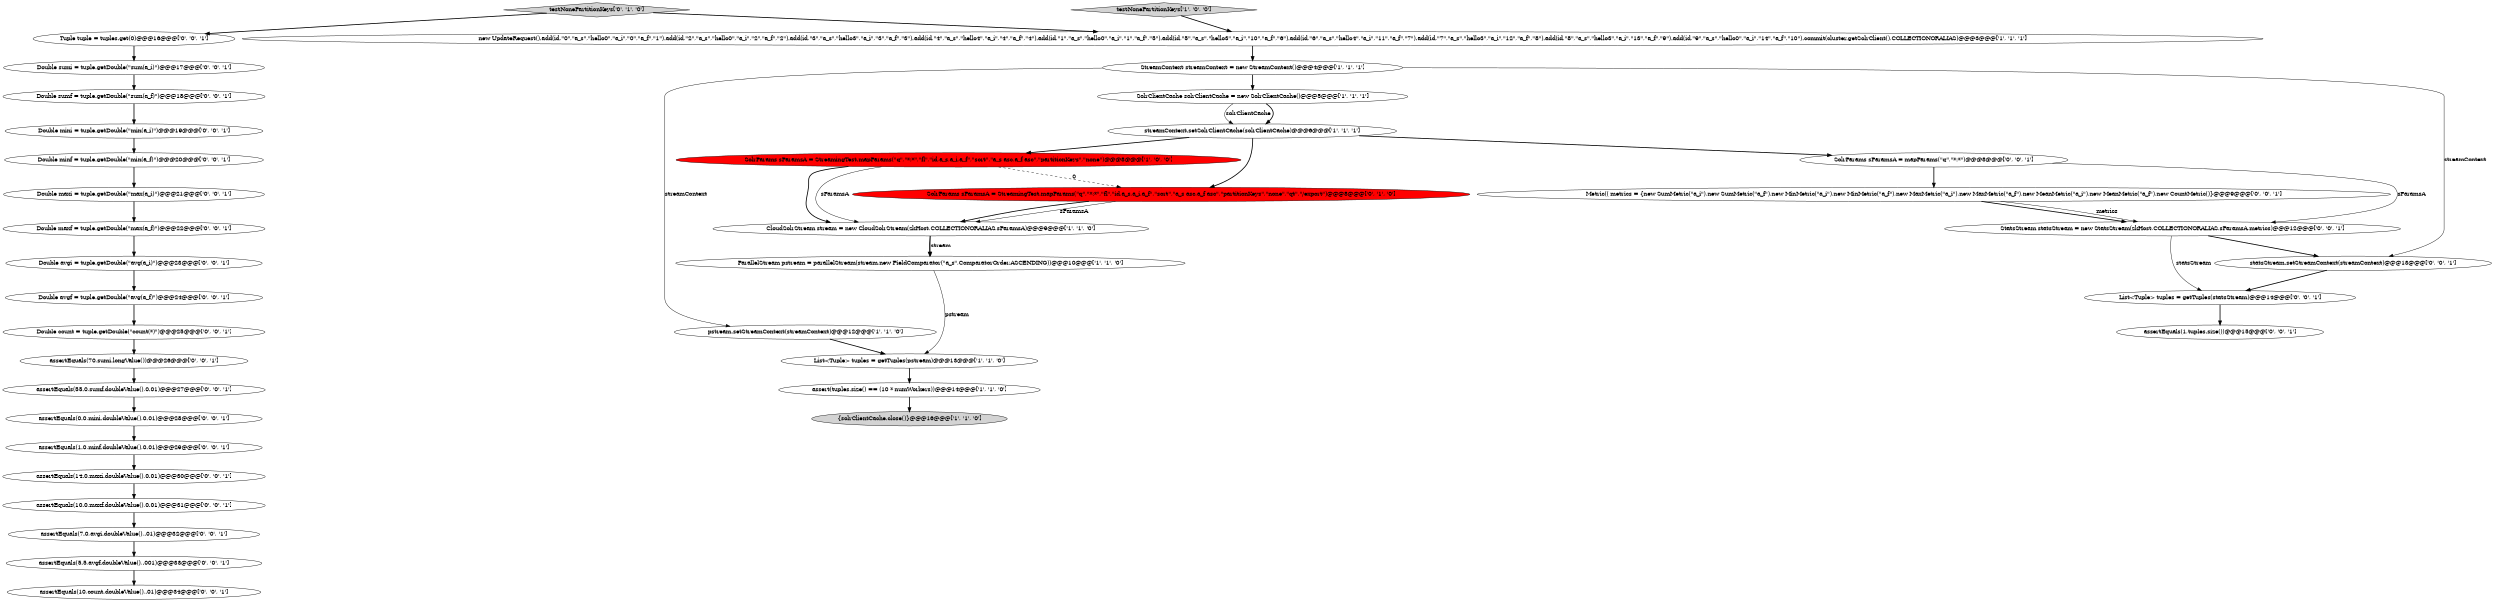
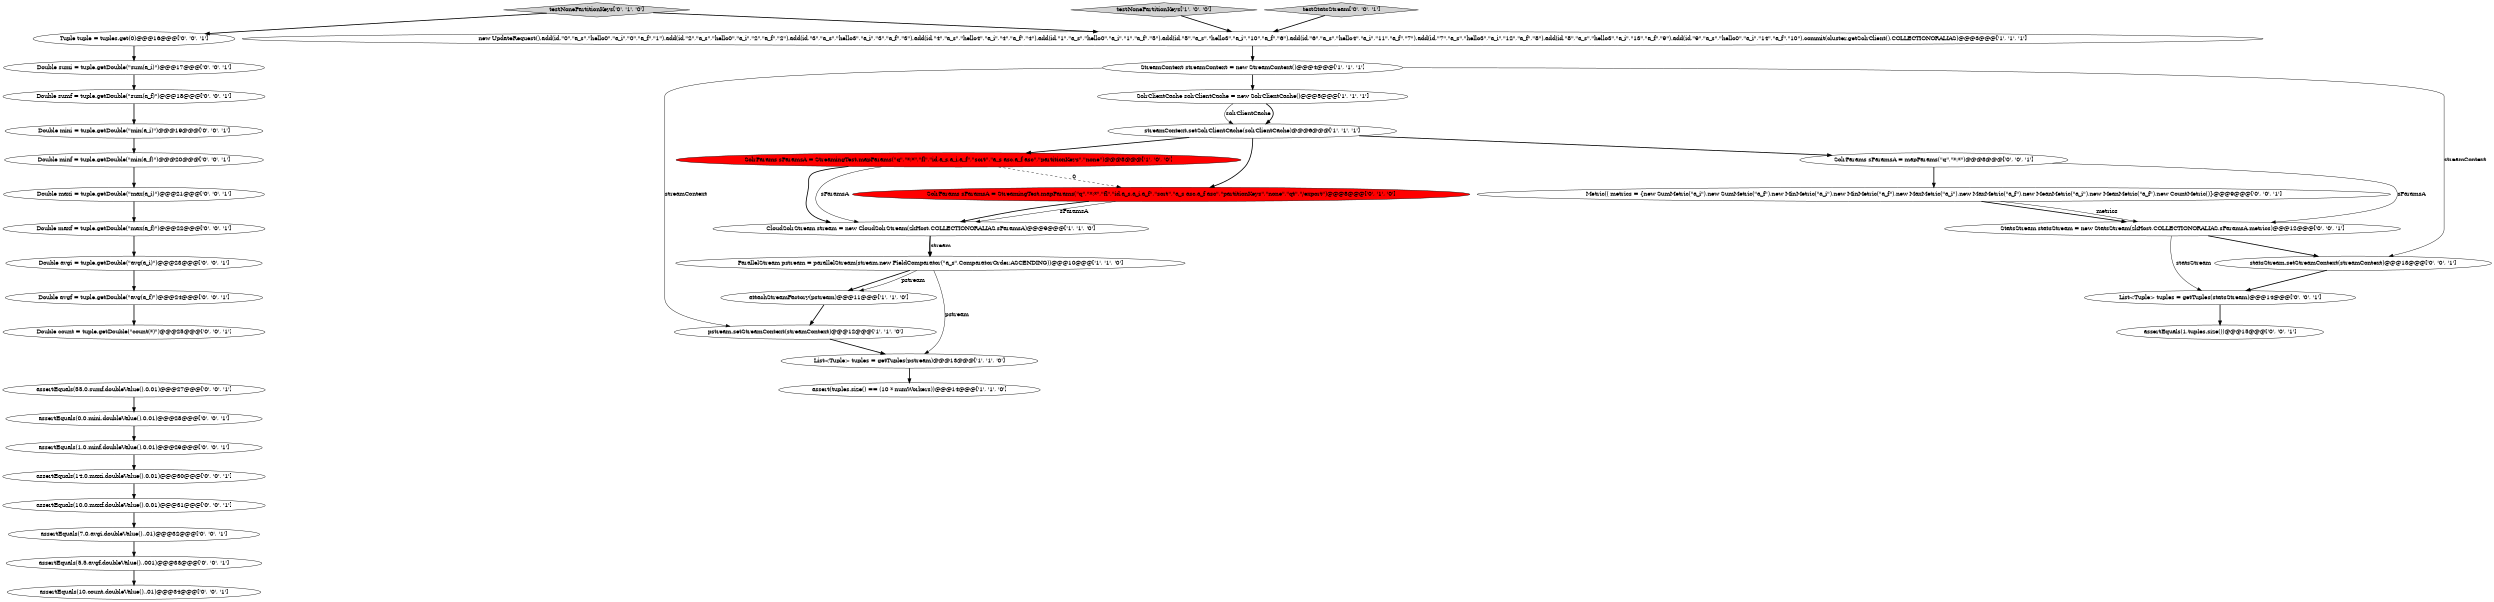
none -> (1341, 10)
none -> (829, 298)
(134, 361) -> none
(909, 419) -> none
